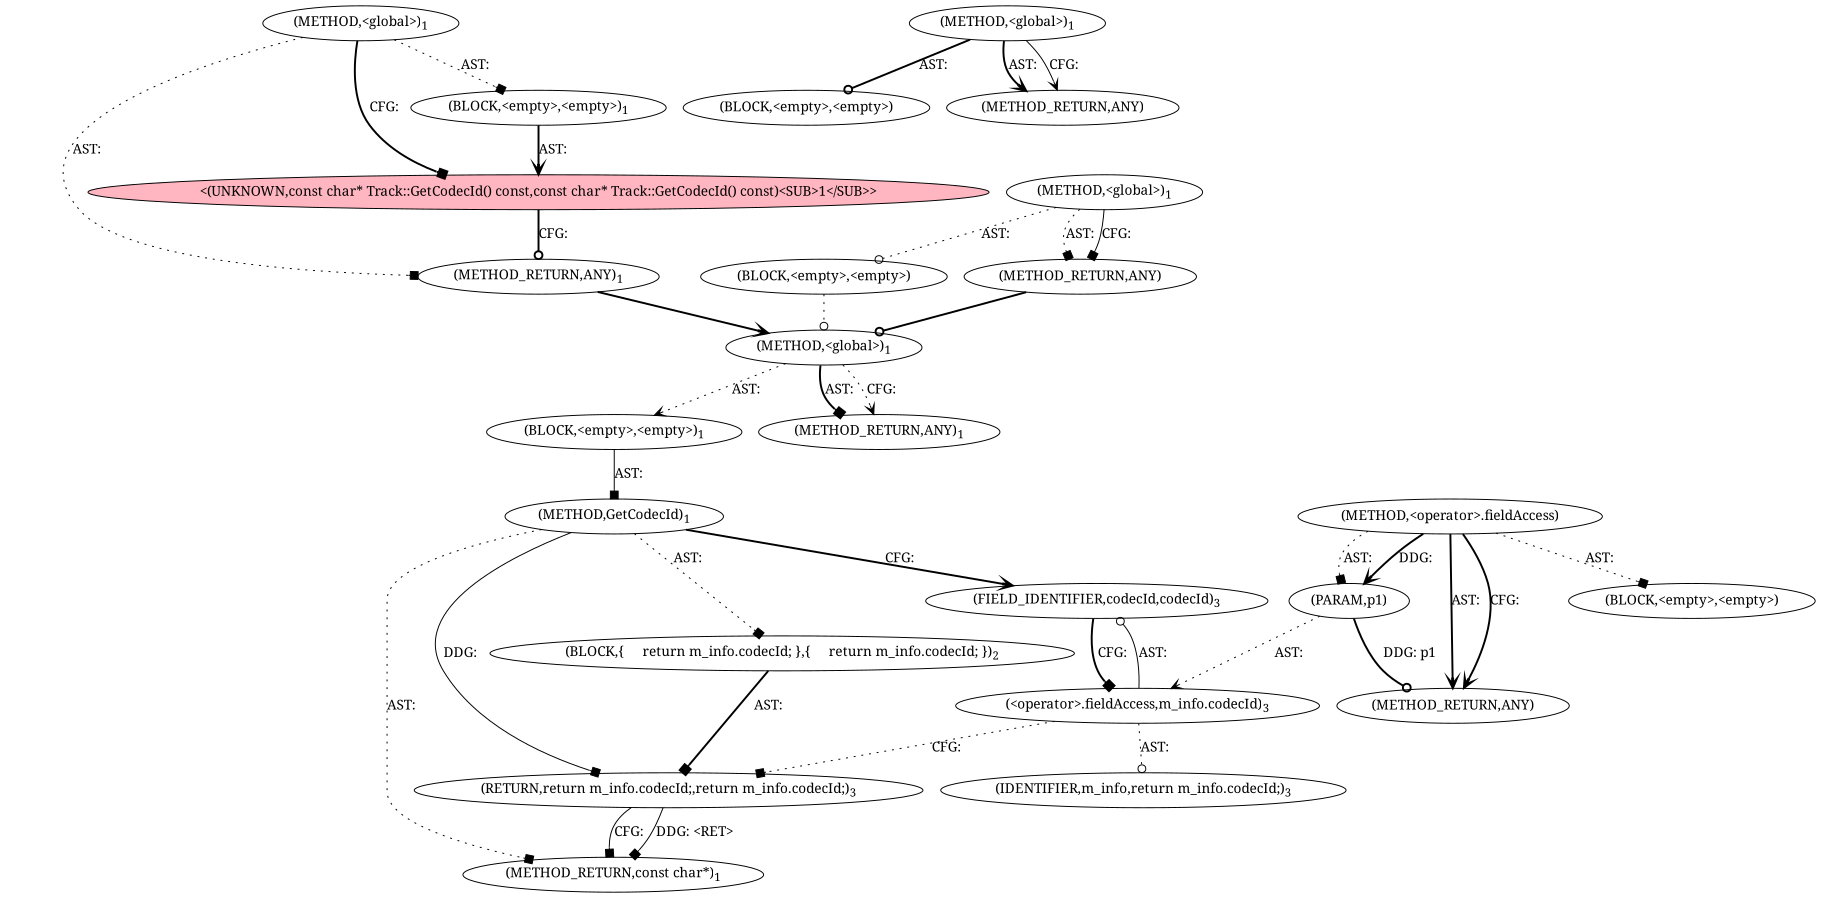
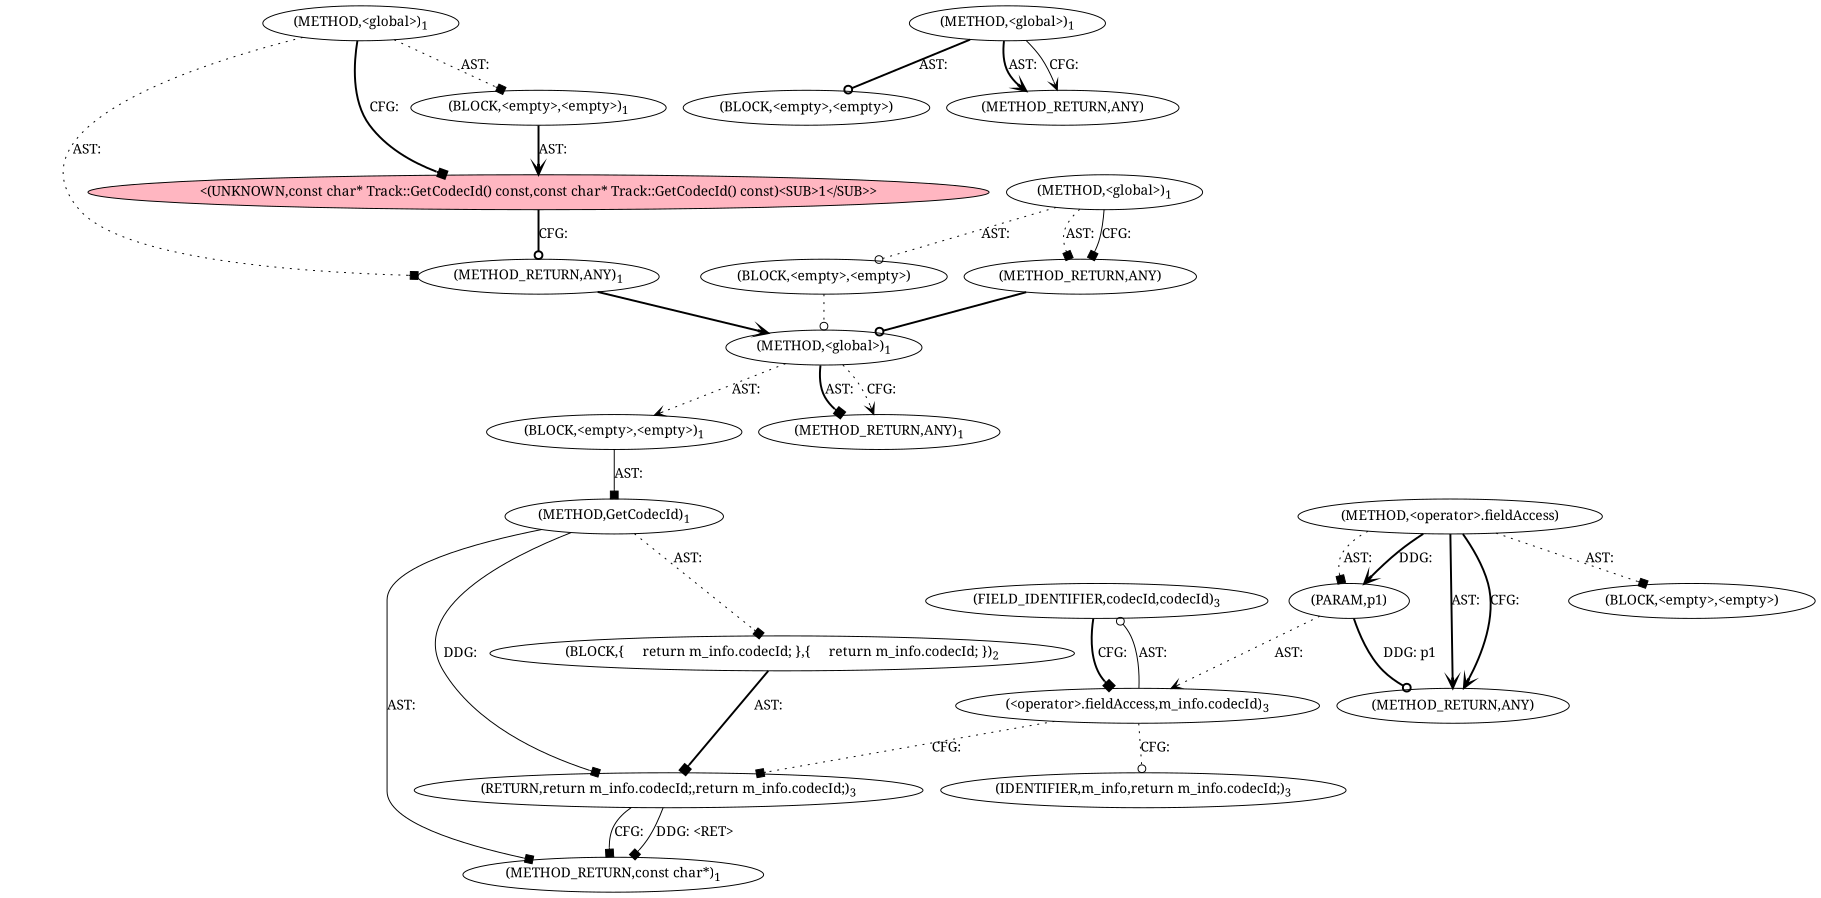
(845, 557) -> none
(387, 686) -> (387, 686)
(1157, 748) -> (1157, 748)
